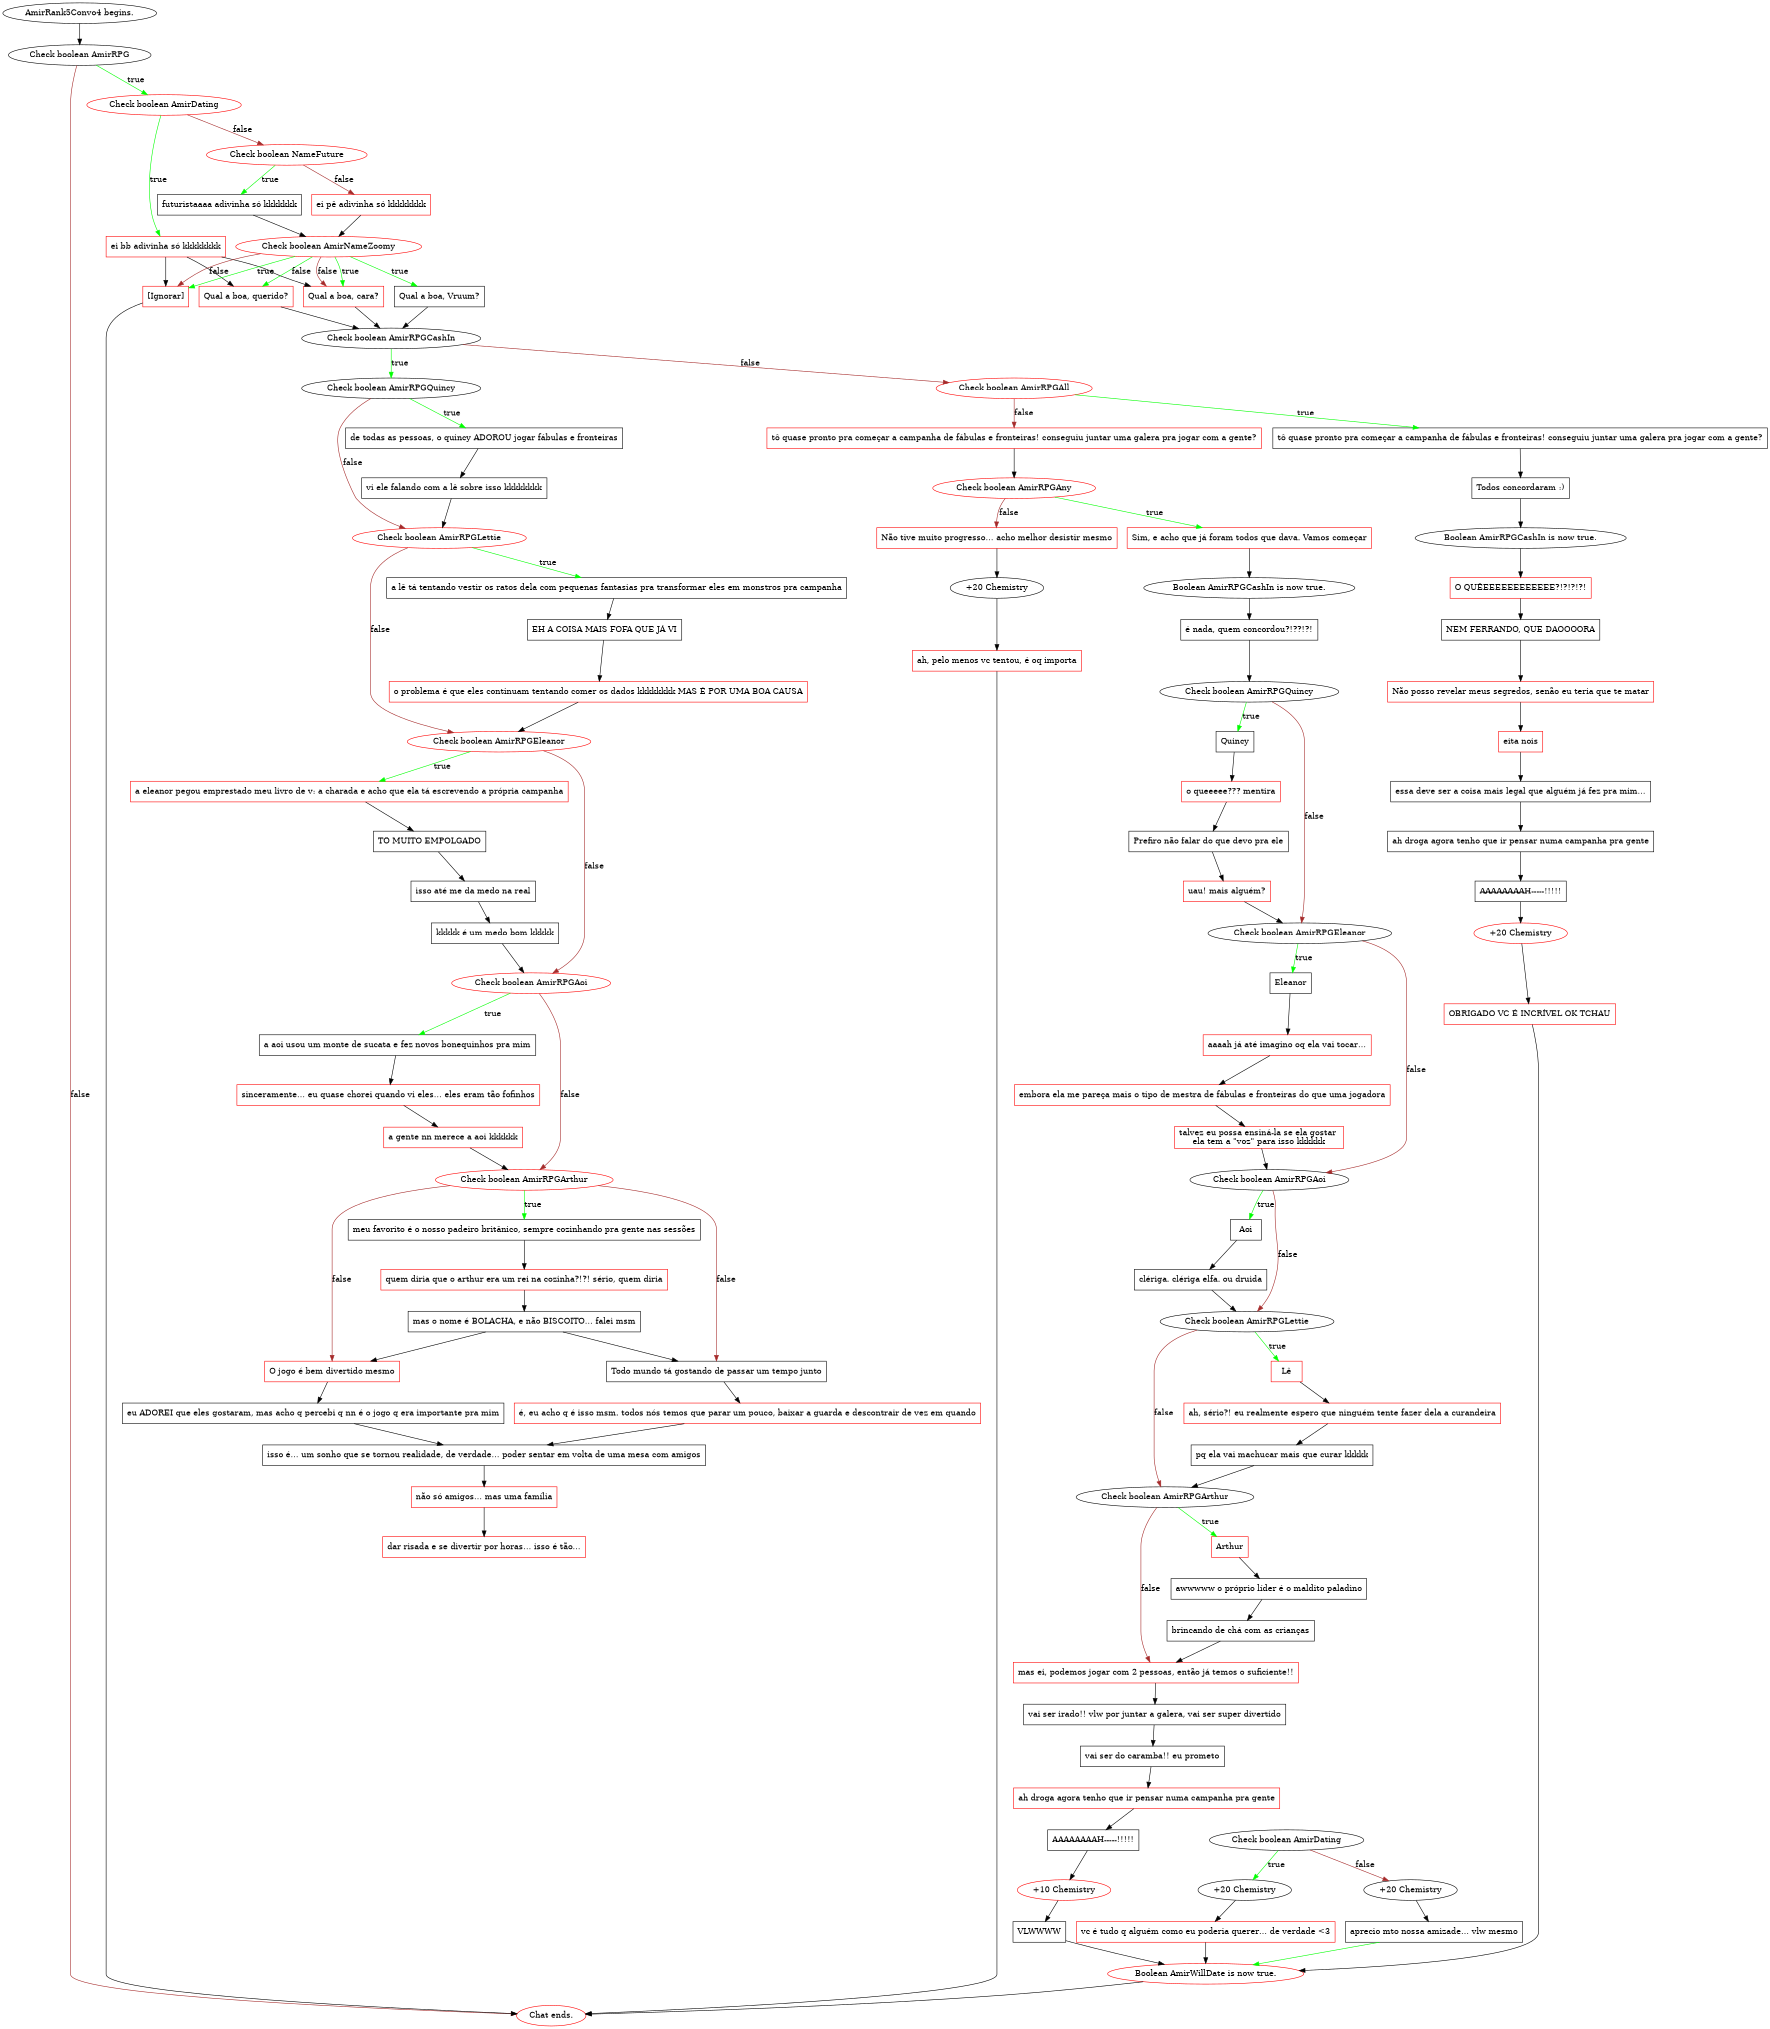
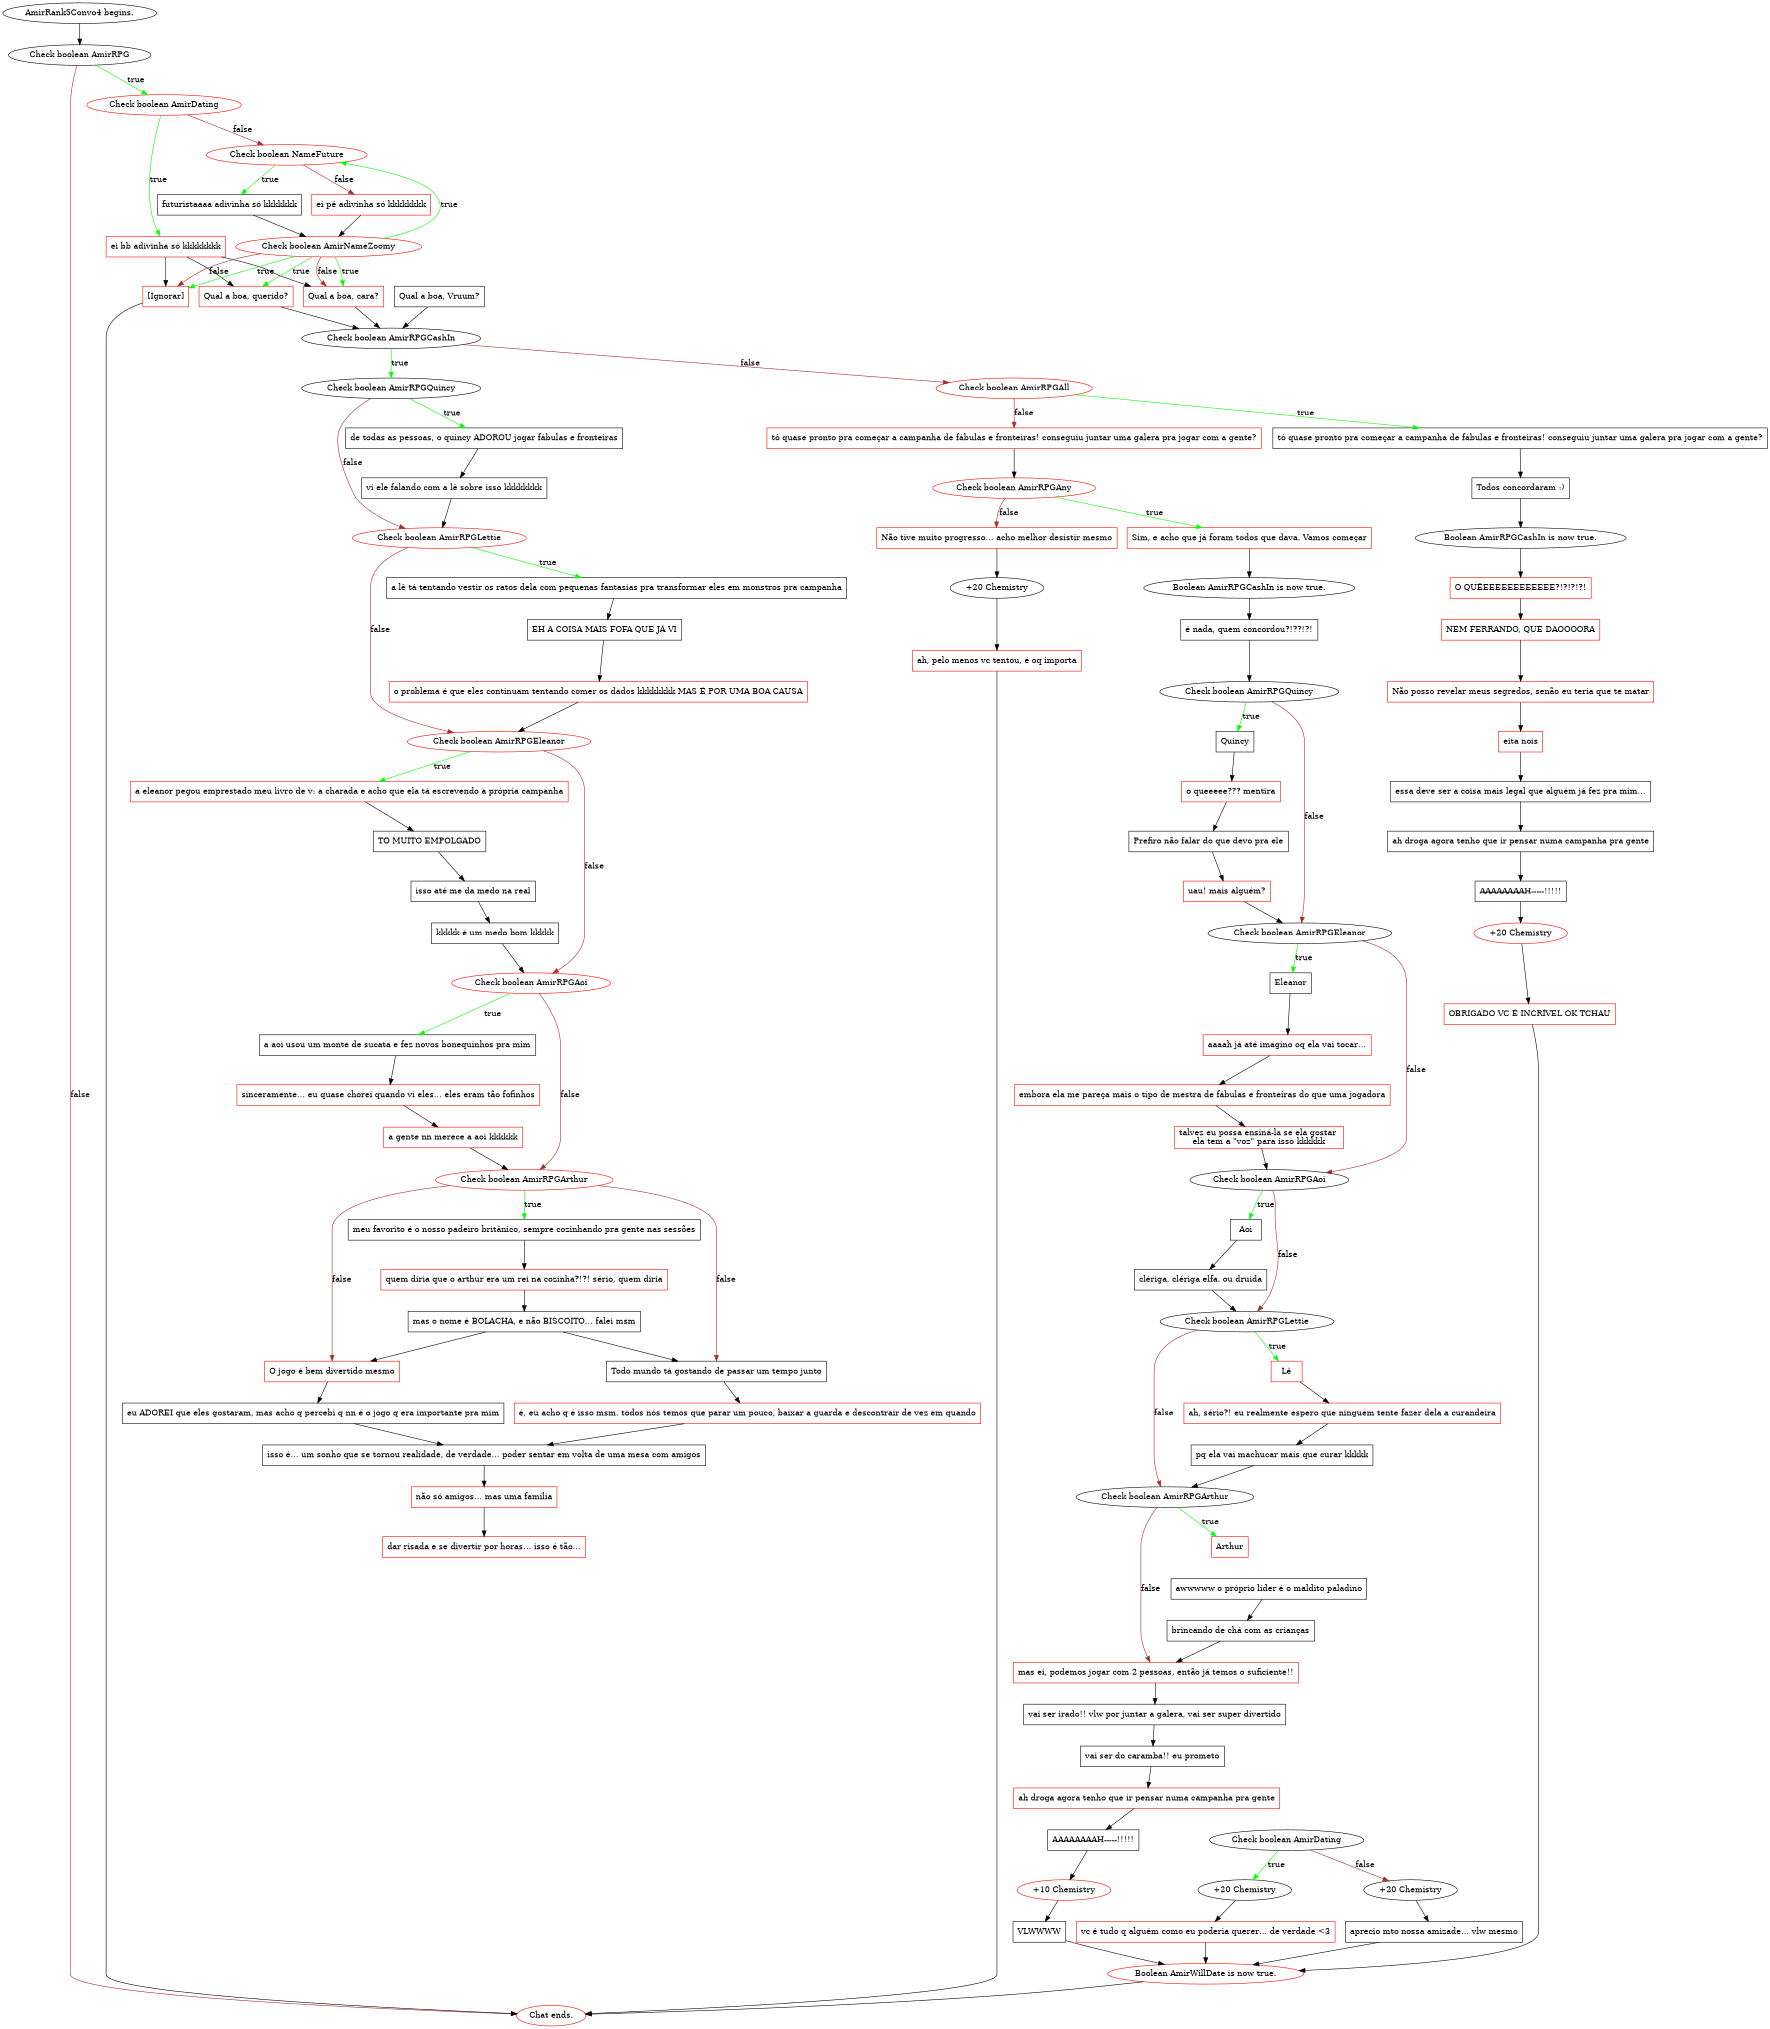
(381, 270) -> (430, 190)
(301, 272) -> (301, 272)
(1521, 630) -> (1521, 630)
(1247, 1566) -> none
(1319, 1953) -> (1319, 1953)
